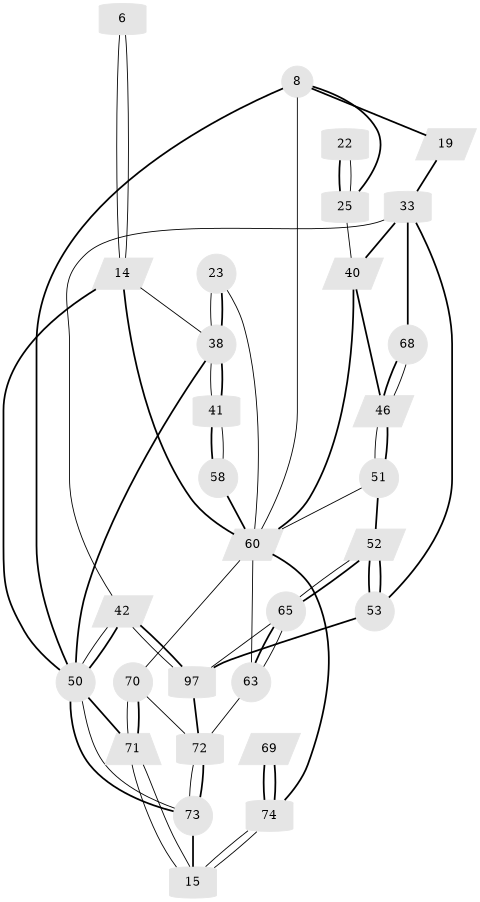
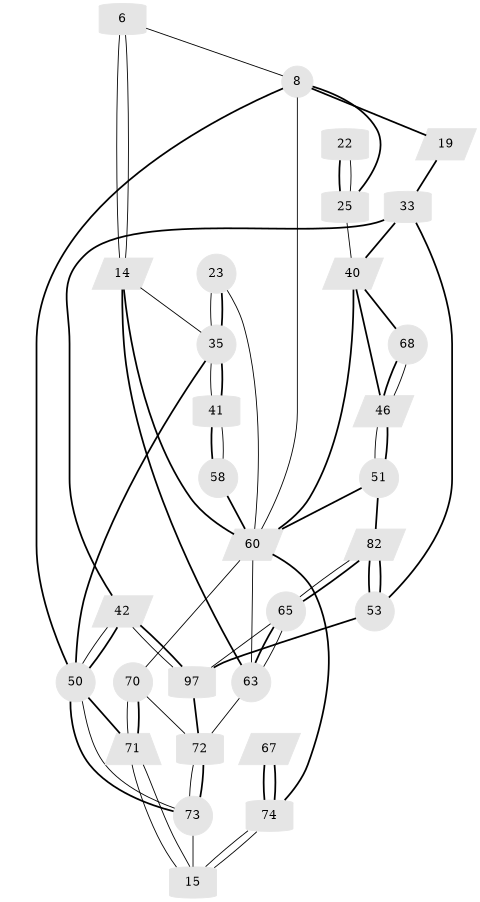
none -> (214, 52)
(408, 274) -> (380, 309)
(71, 275) -> (71, 275)
(216, 345) -> (216, 345)
(3, 470) -> (157, 485)
(322, 508) -> (322, 508)
(375, 545) -> (375, 545)
(270, 749) -> (270, 749)
(193, 851) -> (193, 851)
